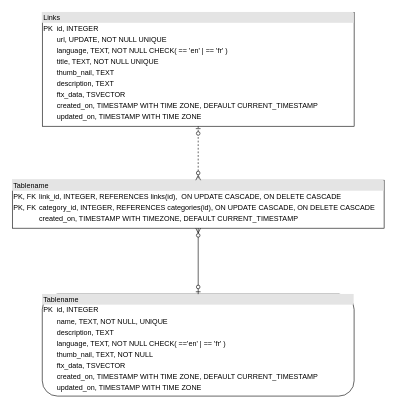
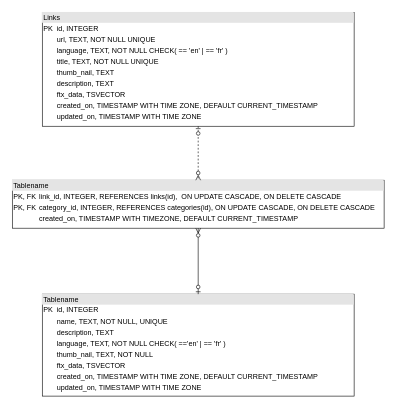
(162, 56) -> (162, 56)
(198, 345) -> (198, 345)
